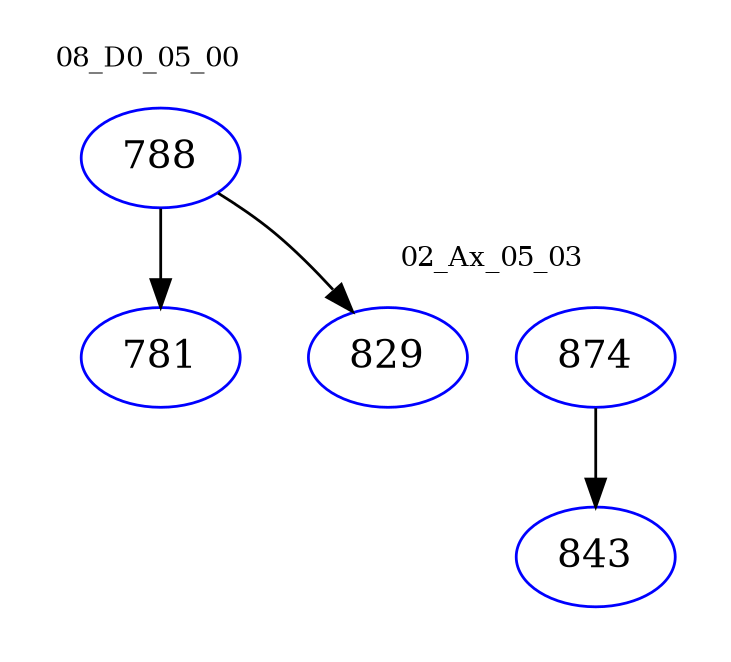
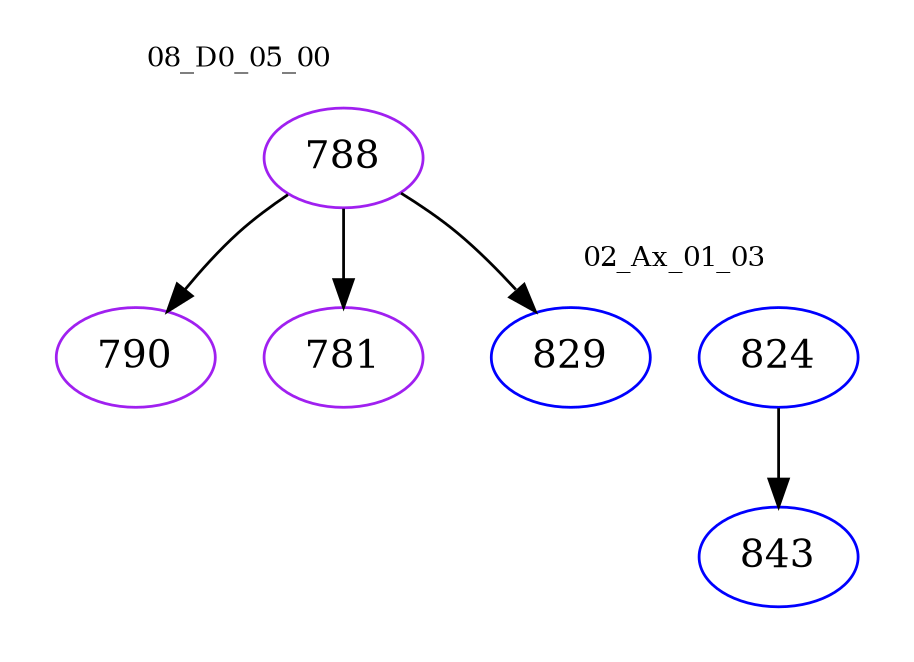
(161, 158) -> (344, 158)
(492, 259) -> (675, 259)
none -> (136, 357)
(161, 357) -> (344, 357)
(596, 357) -> (779, 357)
